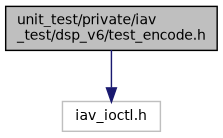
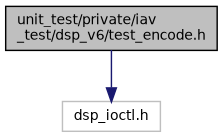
(111, 116) -> (111, 116)
